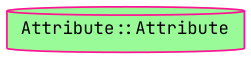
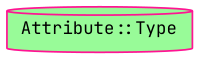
(126, 30) -> (100, 30)
